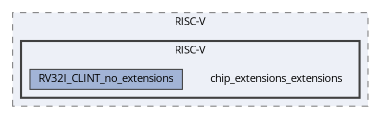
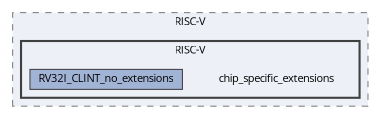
(277, 79) -> (277, 79)
